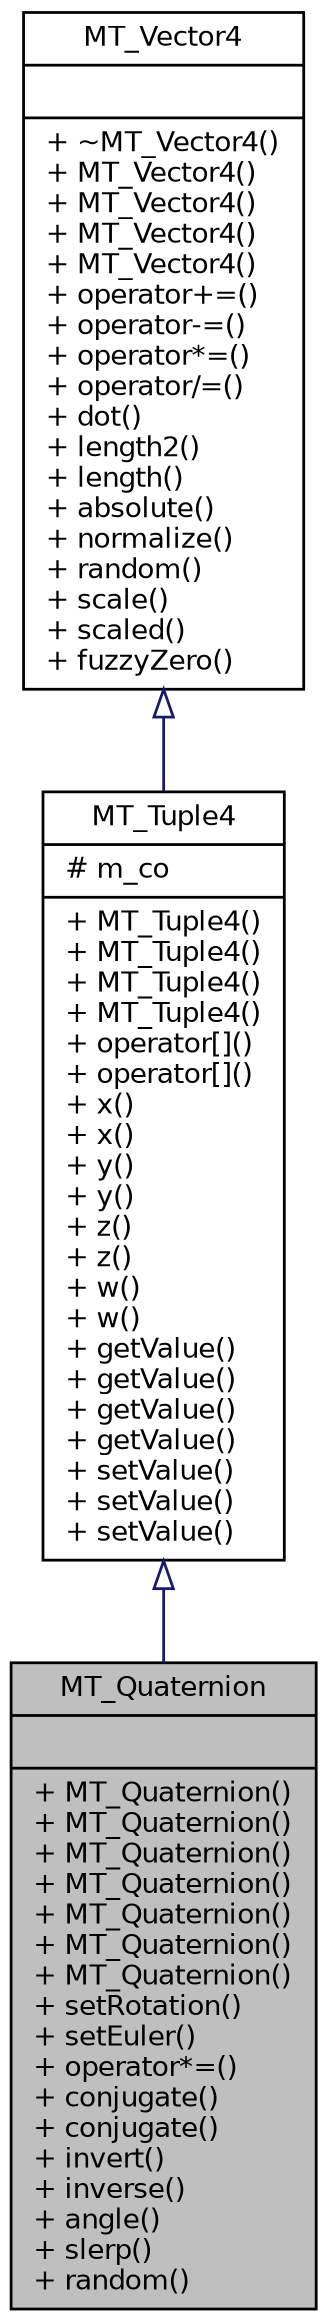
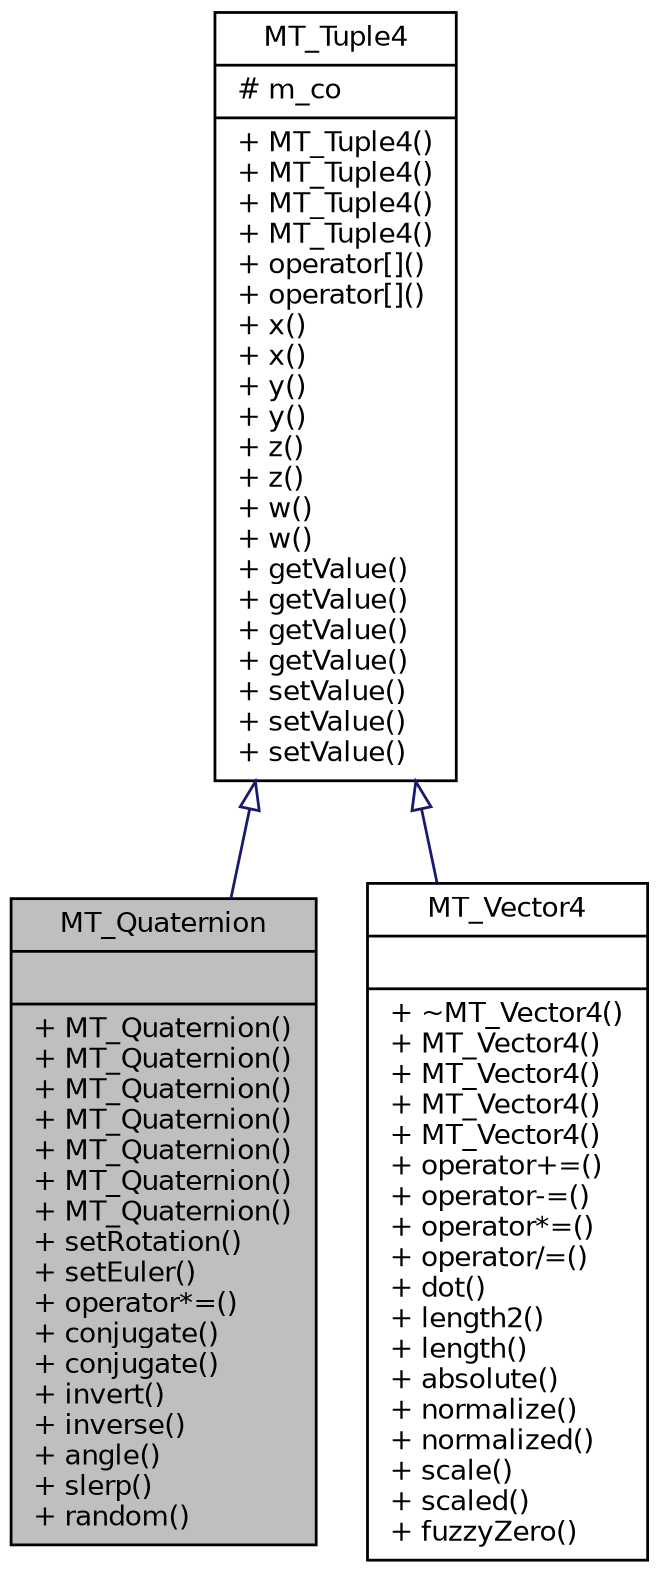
(125, 570) -> (492, 1441)
(164, 755) -> (429, 846)
